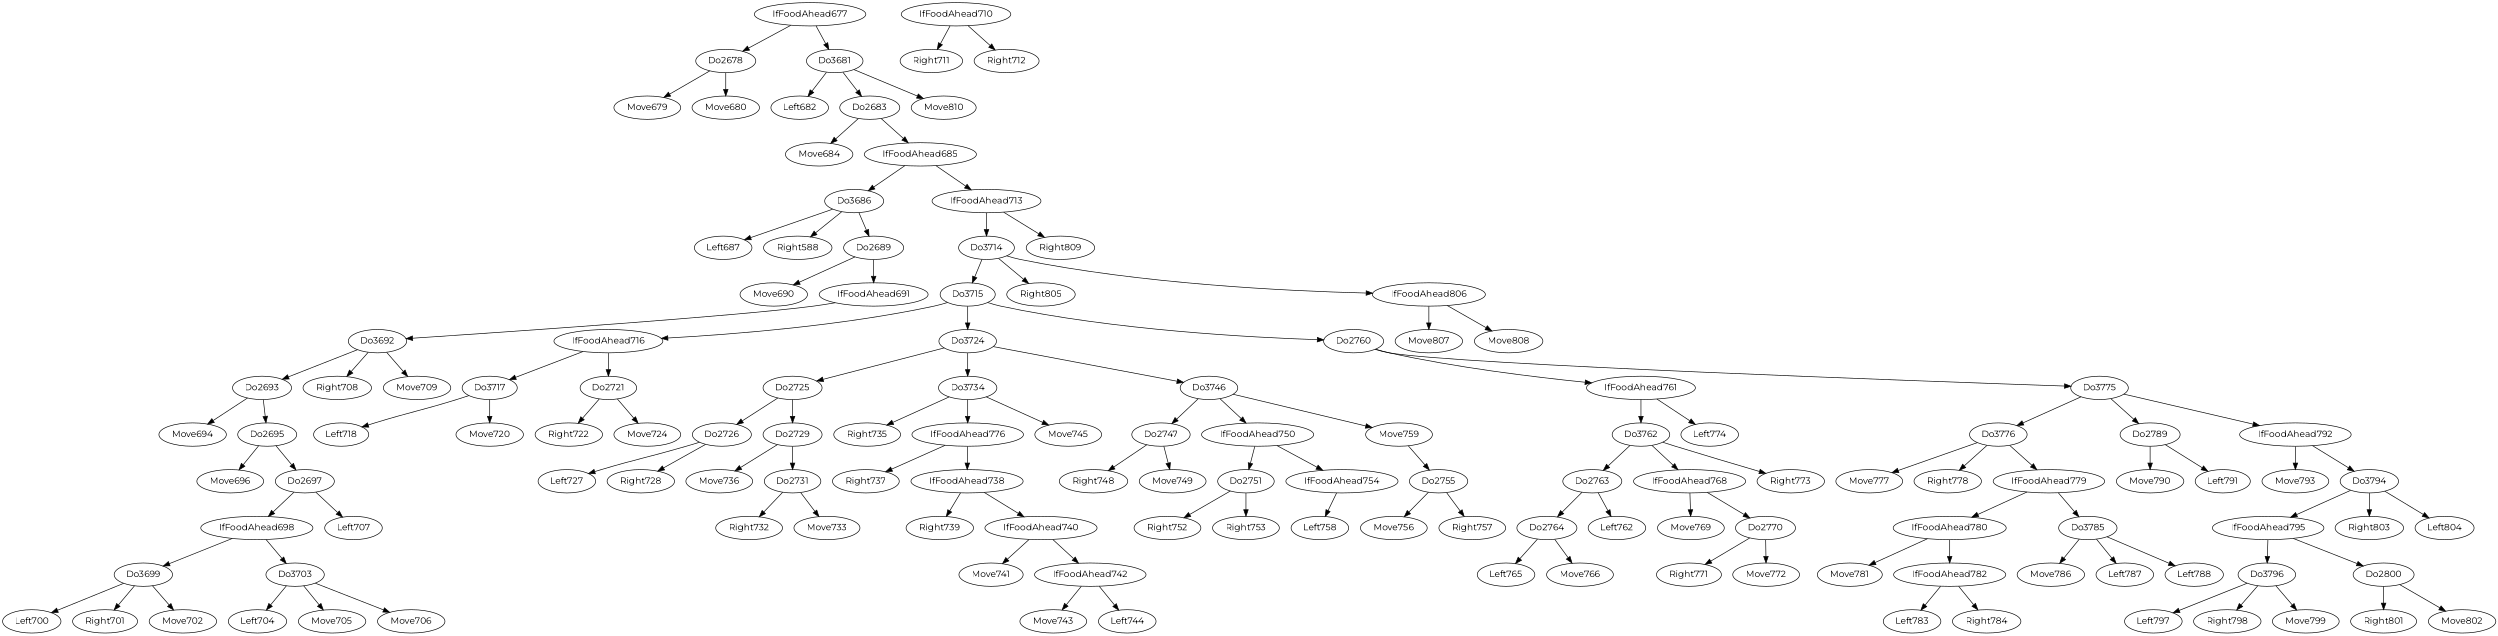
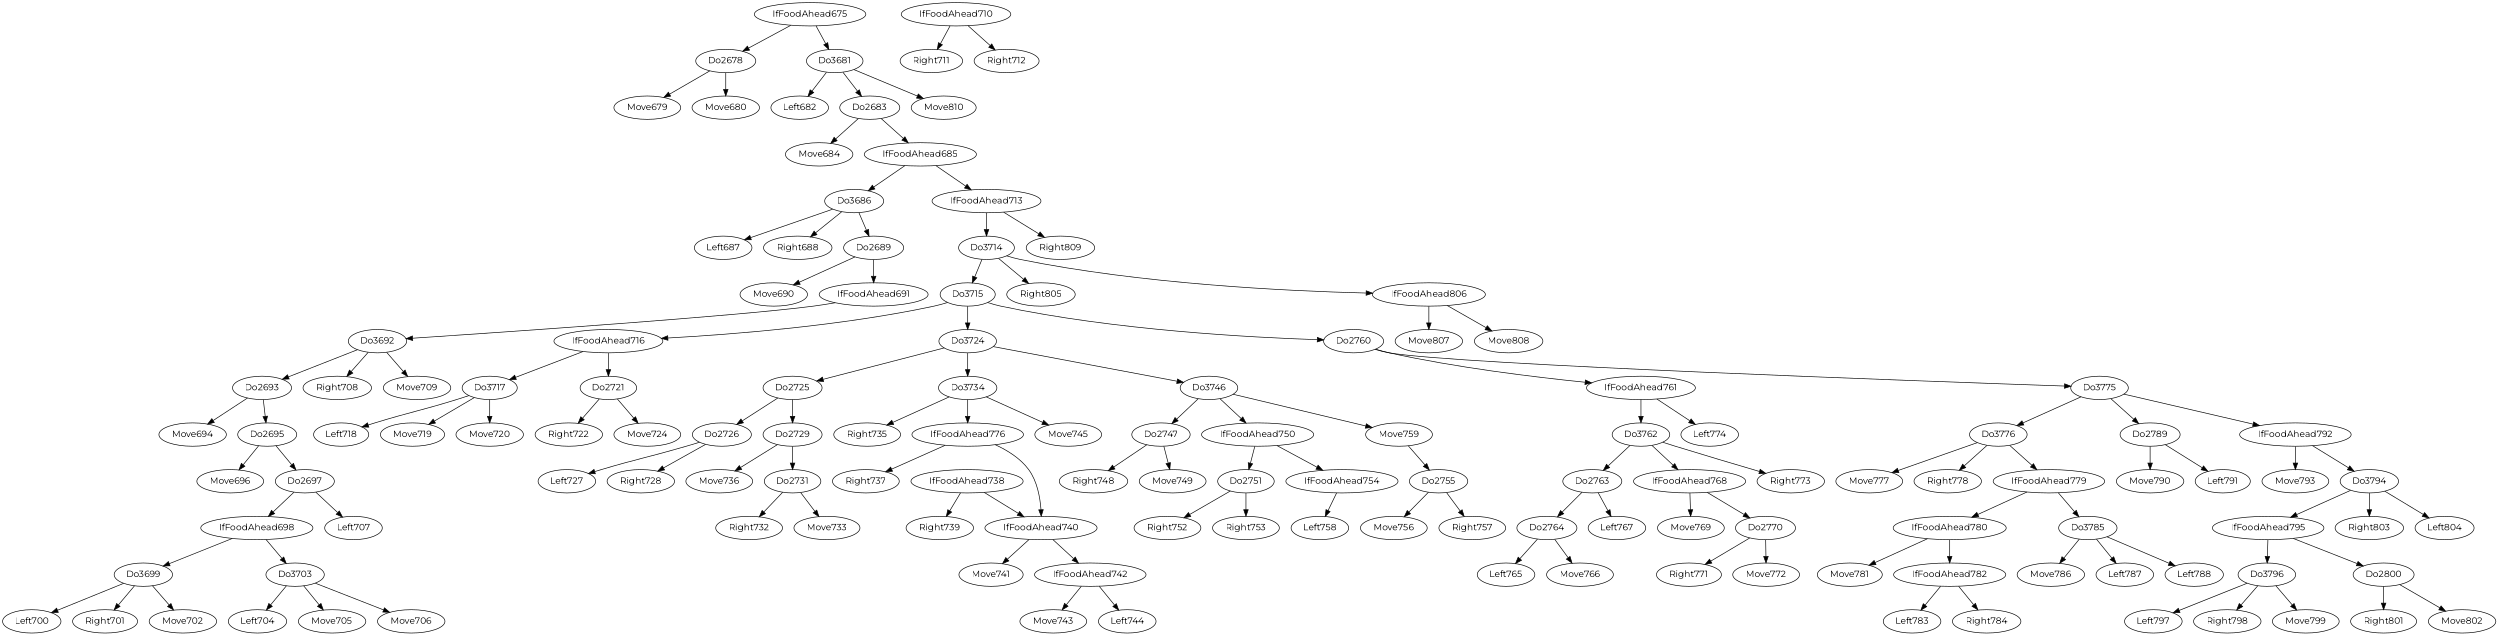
(810, 14) -> (810, 14)
(798, 248) -> (798, 248)
none -> (413, 435)
(967, 455) -> (1029, 470)
(1617, 528) -> (1617, 528)
